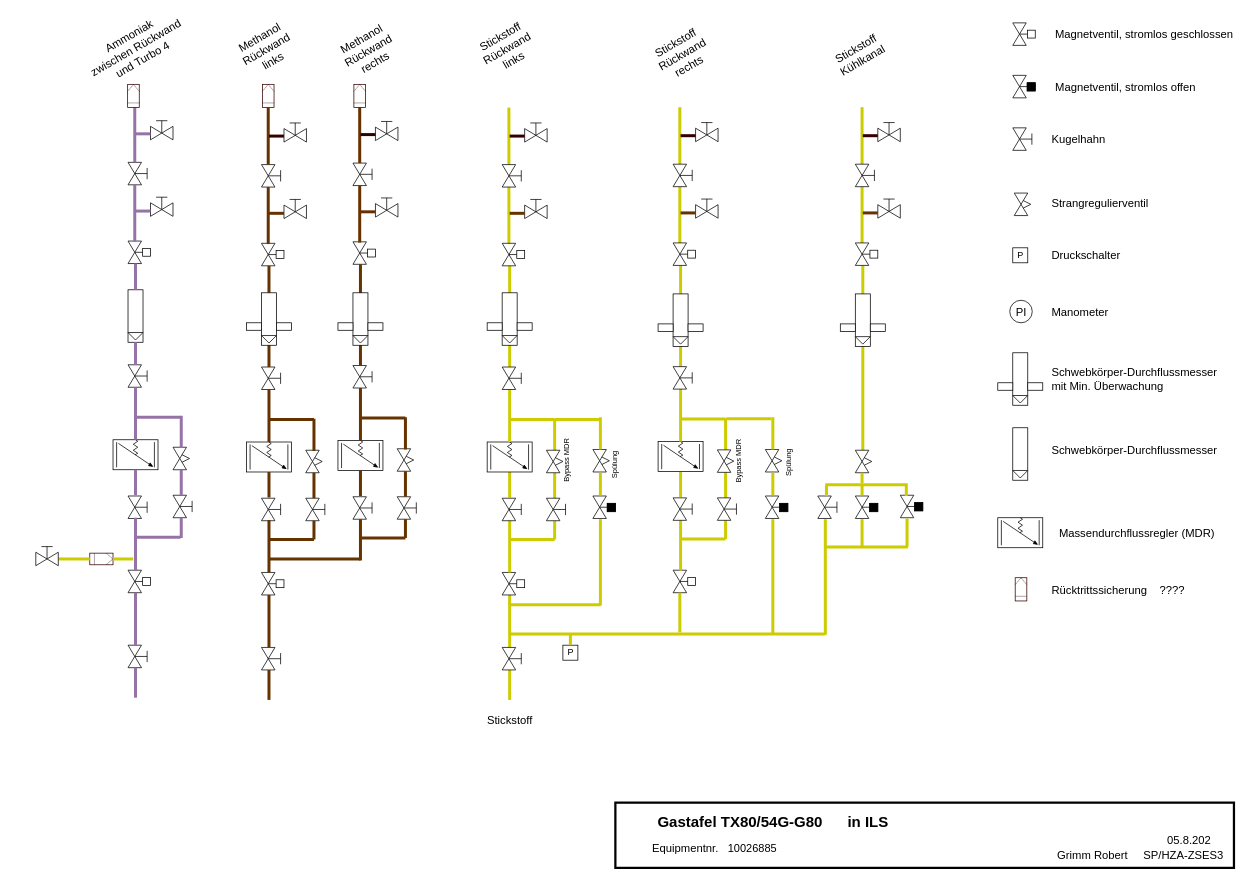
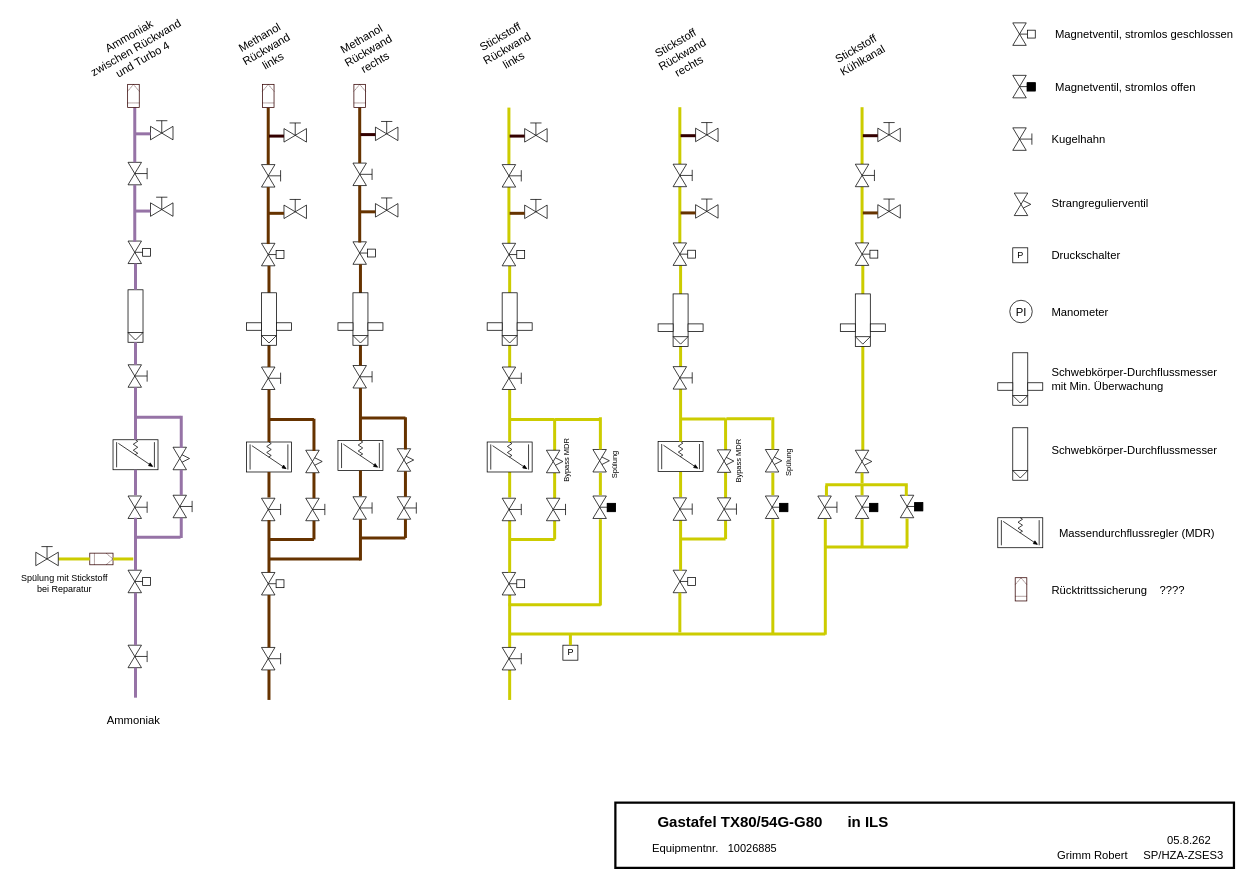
none -> (64, 584)
none -> (133, 720)
(510, 720) -> none
(1190, 840) -> (1190, 840)
